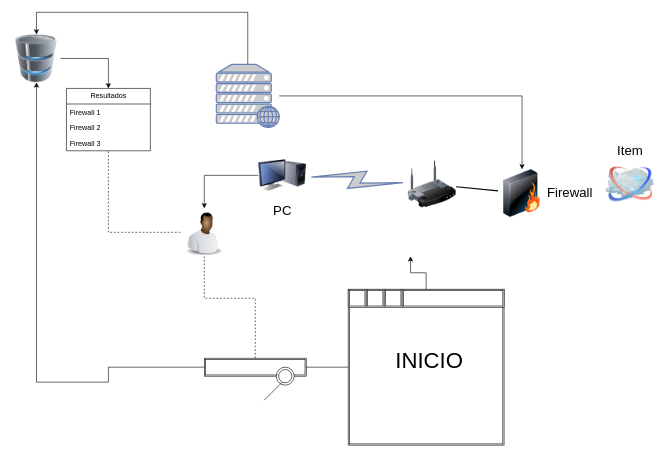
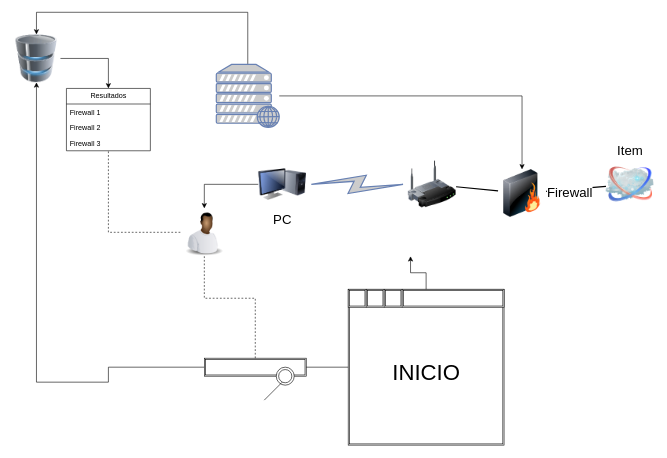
(282, 176) -> (282, 185)
none -> (598, 187)
(429, 362) -> (426, 374)
